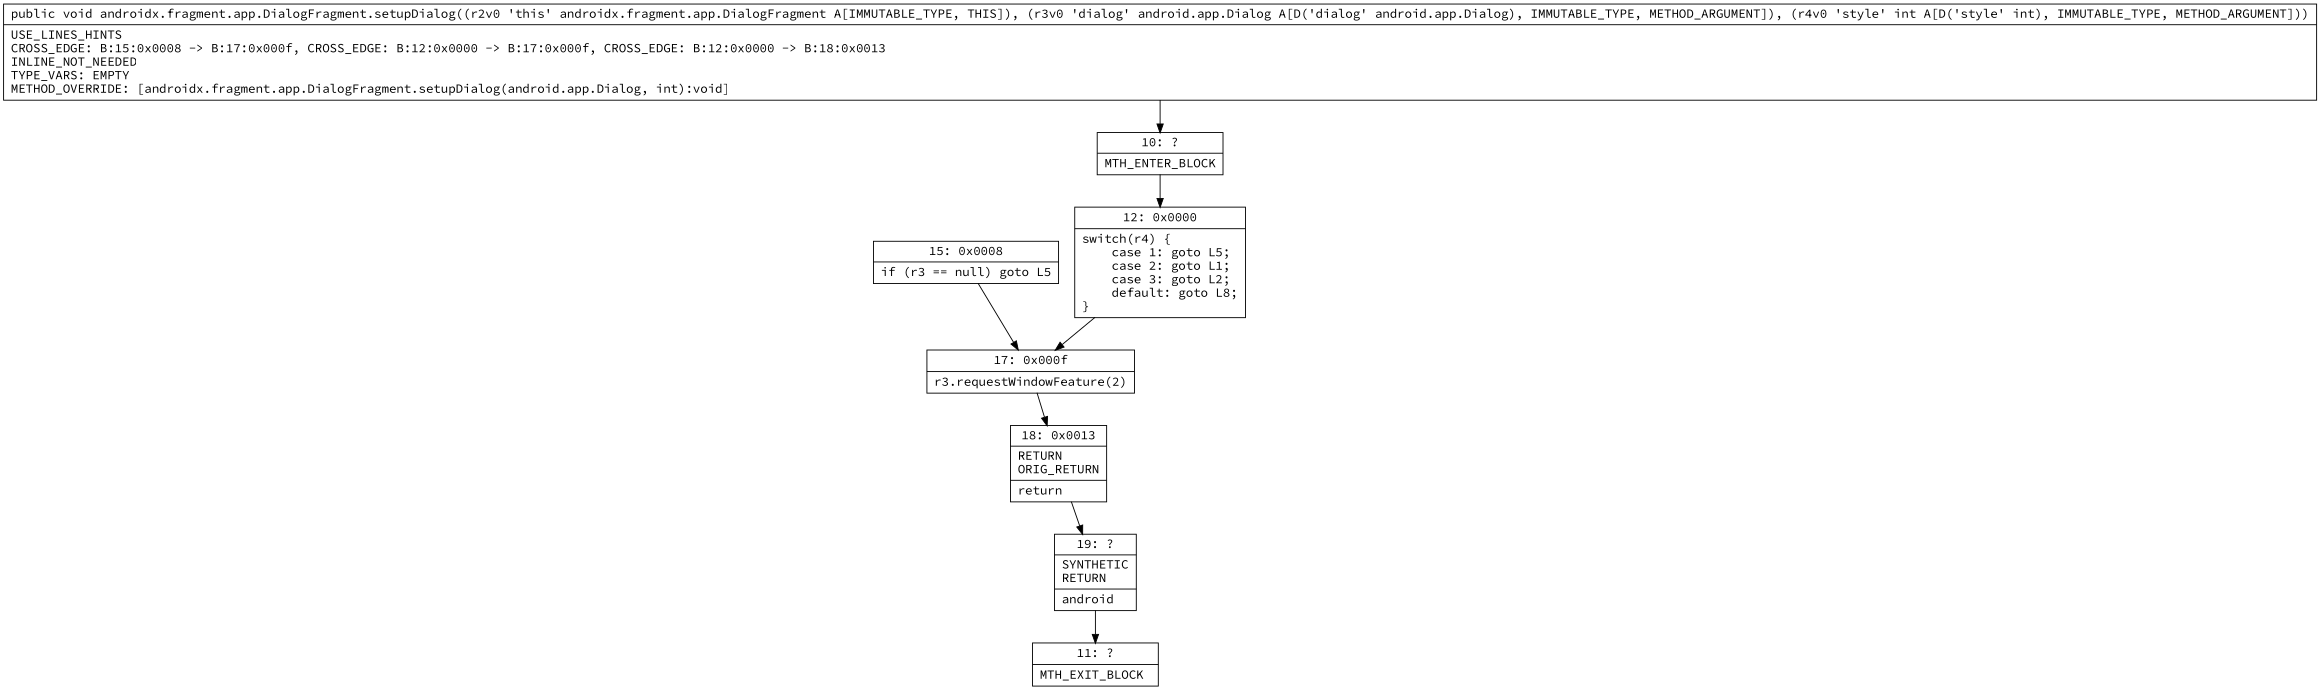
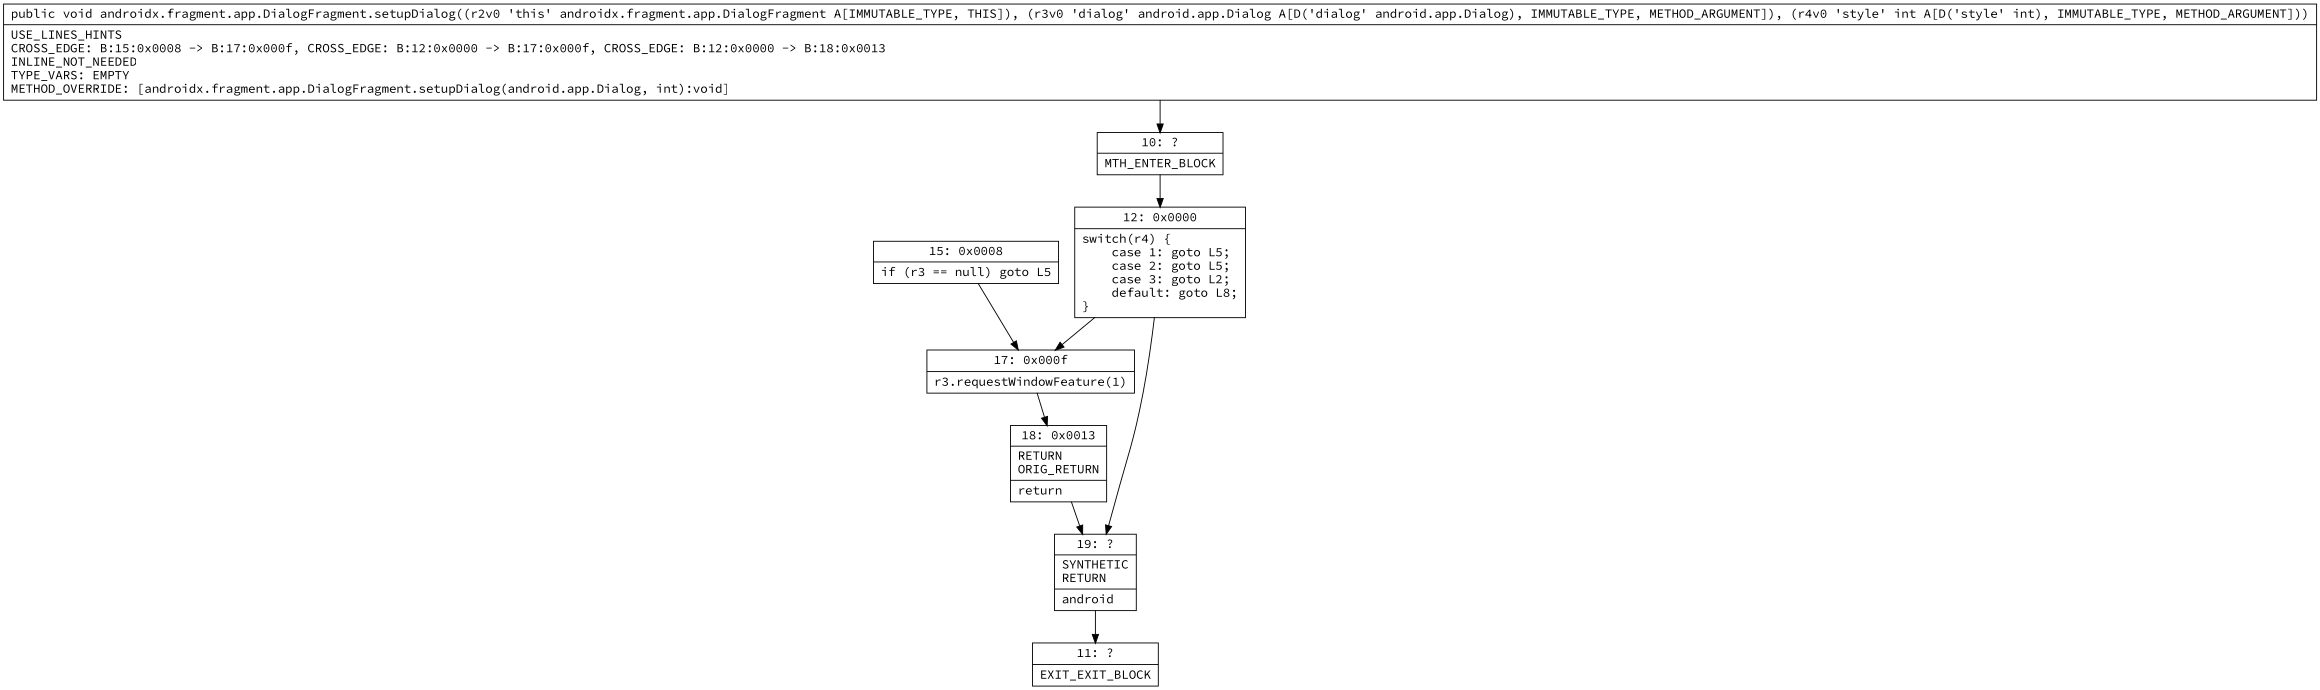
(1157, 266) -> (1157, 266)
(1031, 382) -> (1031, 382)
none -> (1137, 423)
(1092, 675) -> (1095, 675)
